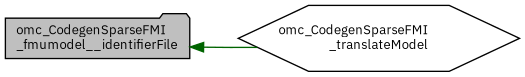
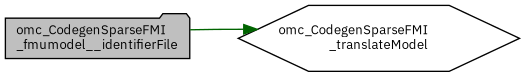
(231, 47) -> (217, 29)
